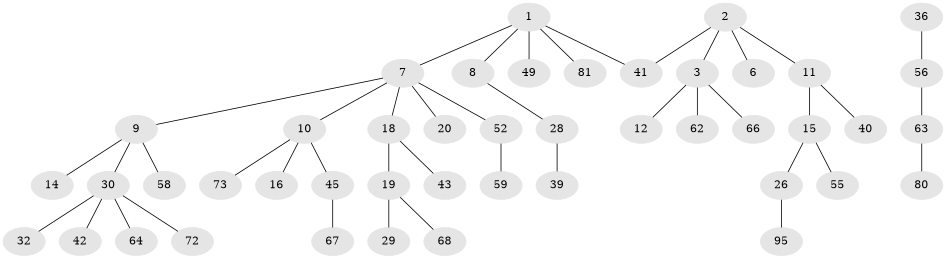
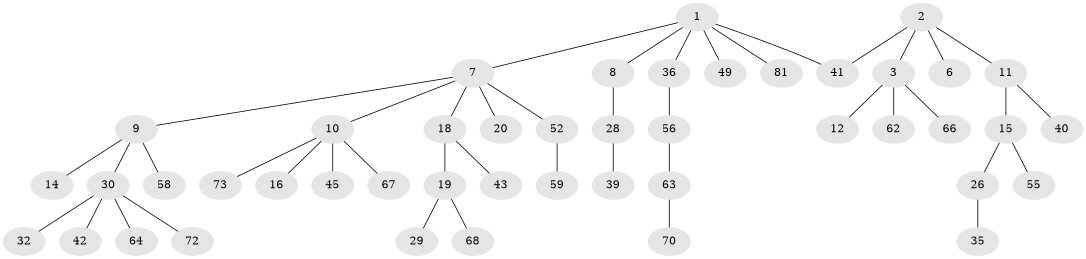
none -> (683, 45)
(922, 185) -> (669, 242)
(333, 214) -> (361, 157)
(782, 242) -> (978, 242)
